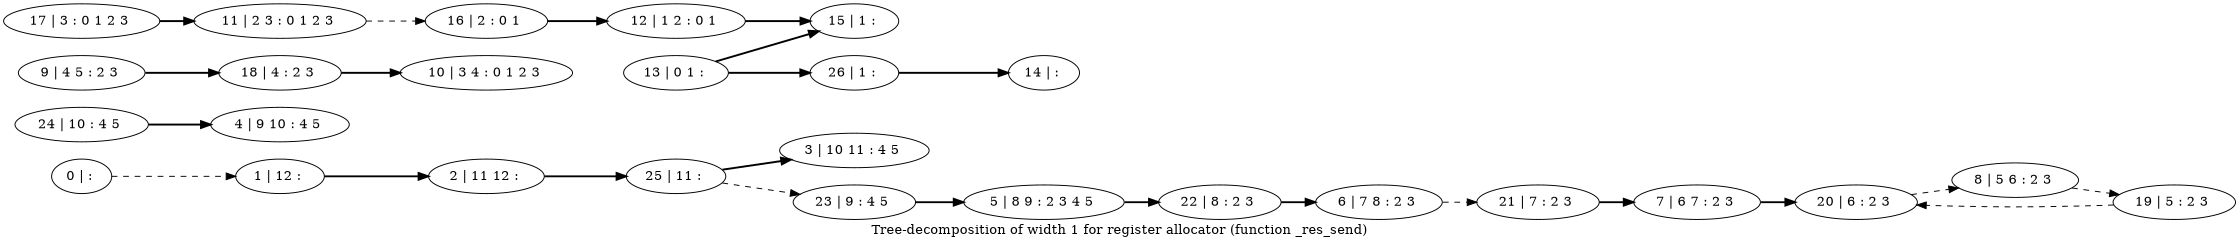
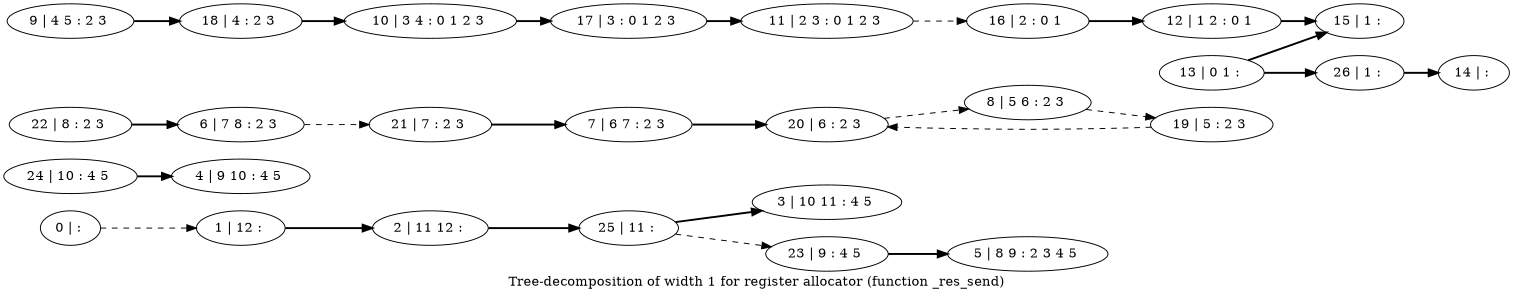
none -> (529, 21)
(1137, 202) -> none
